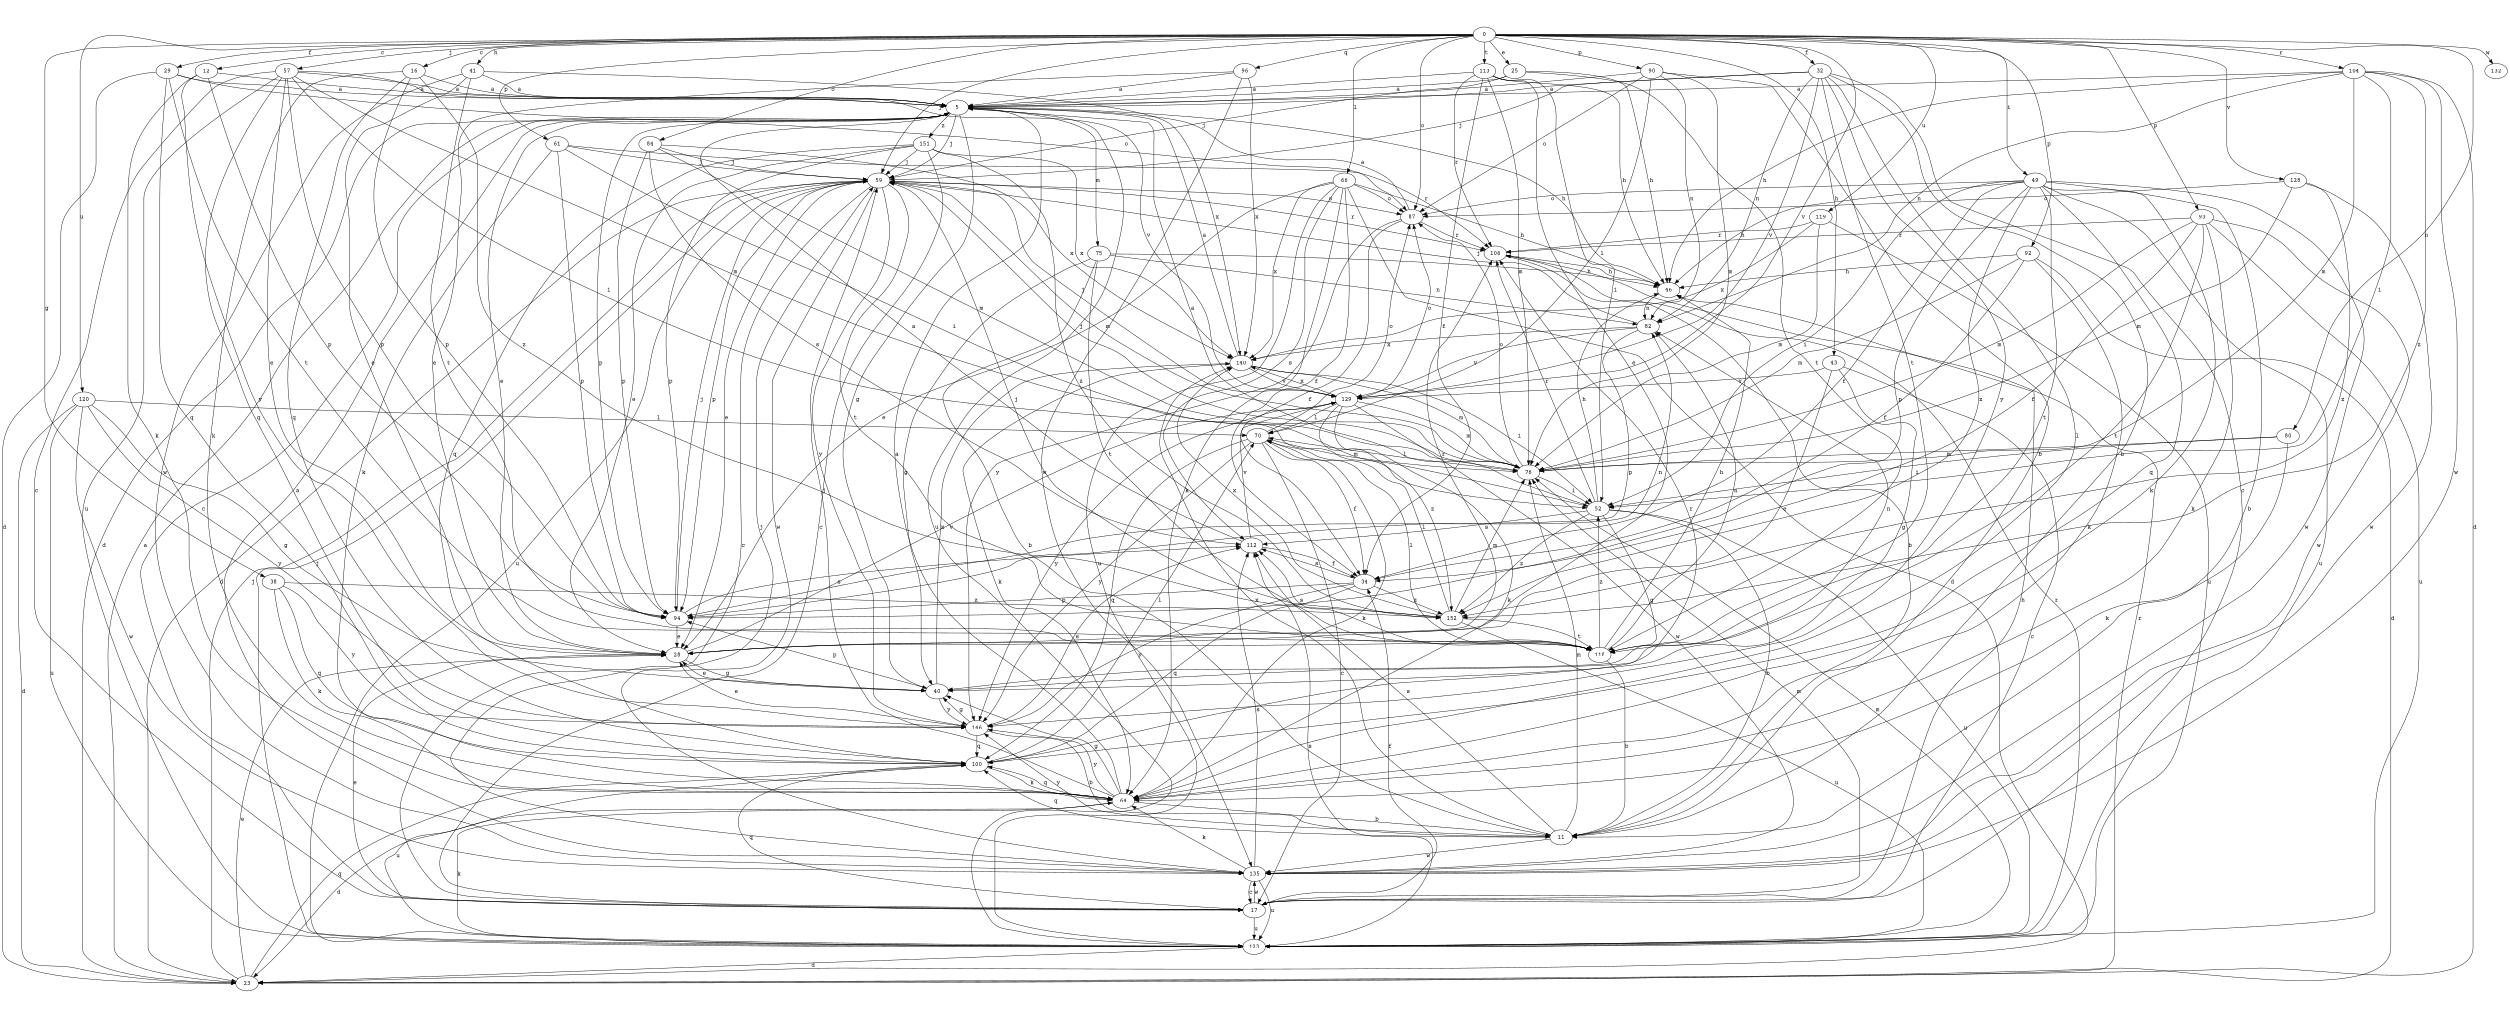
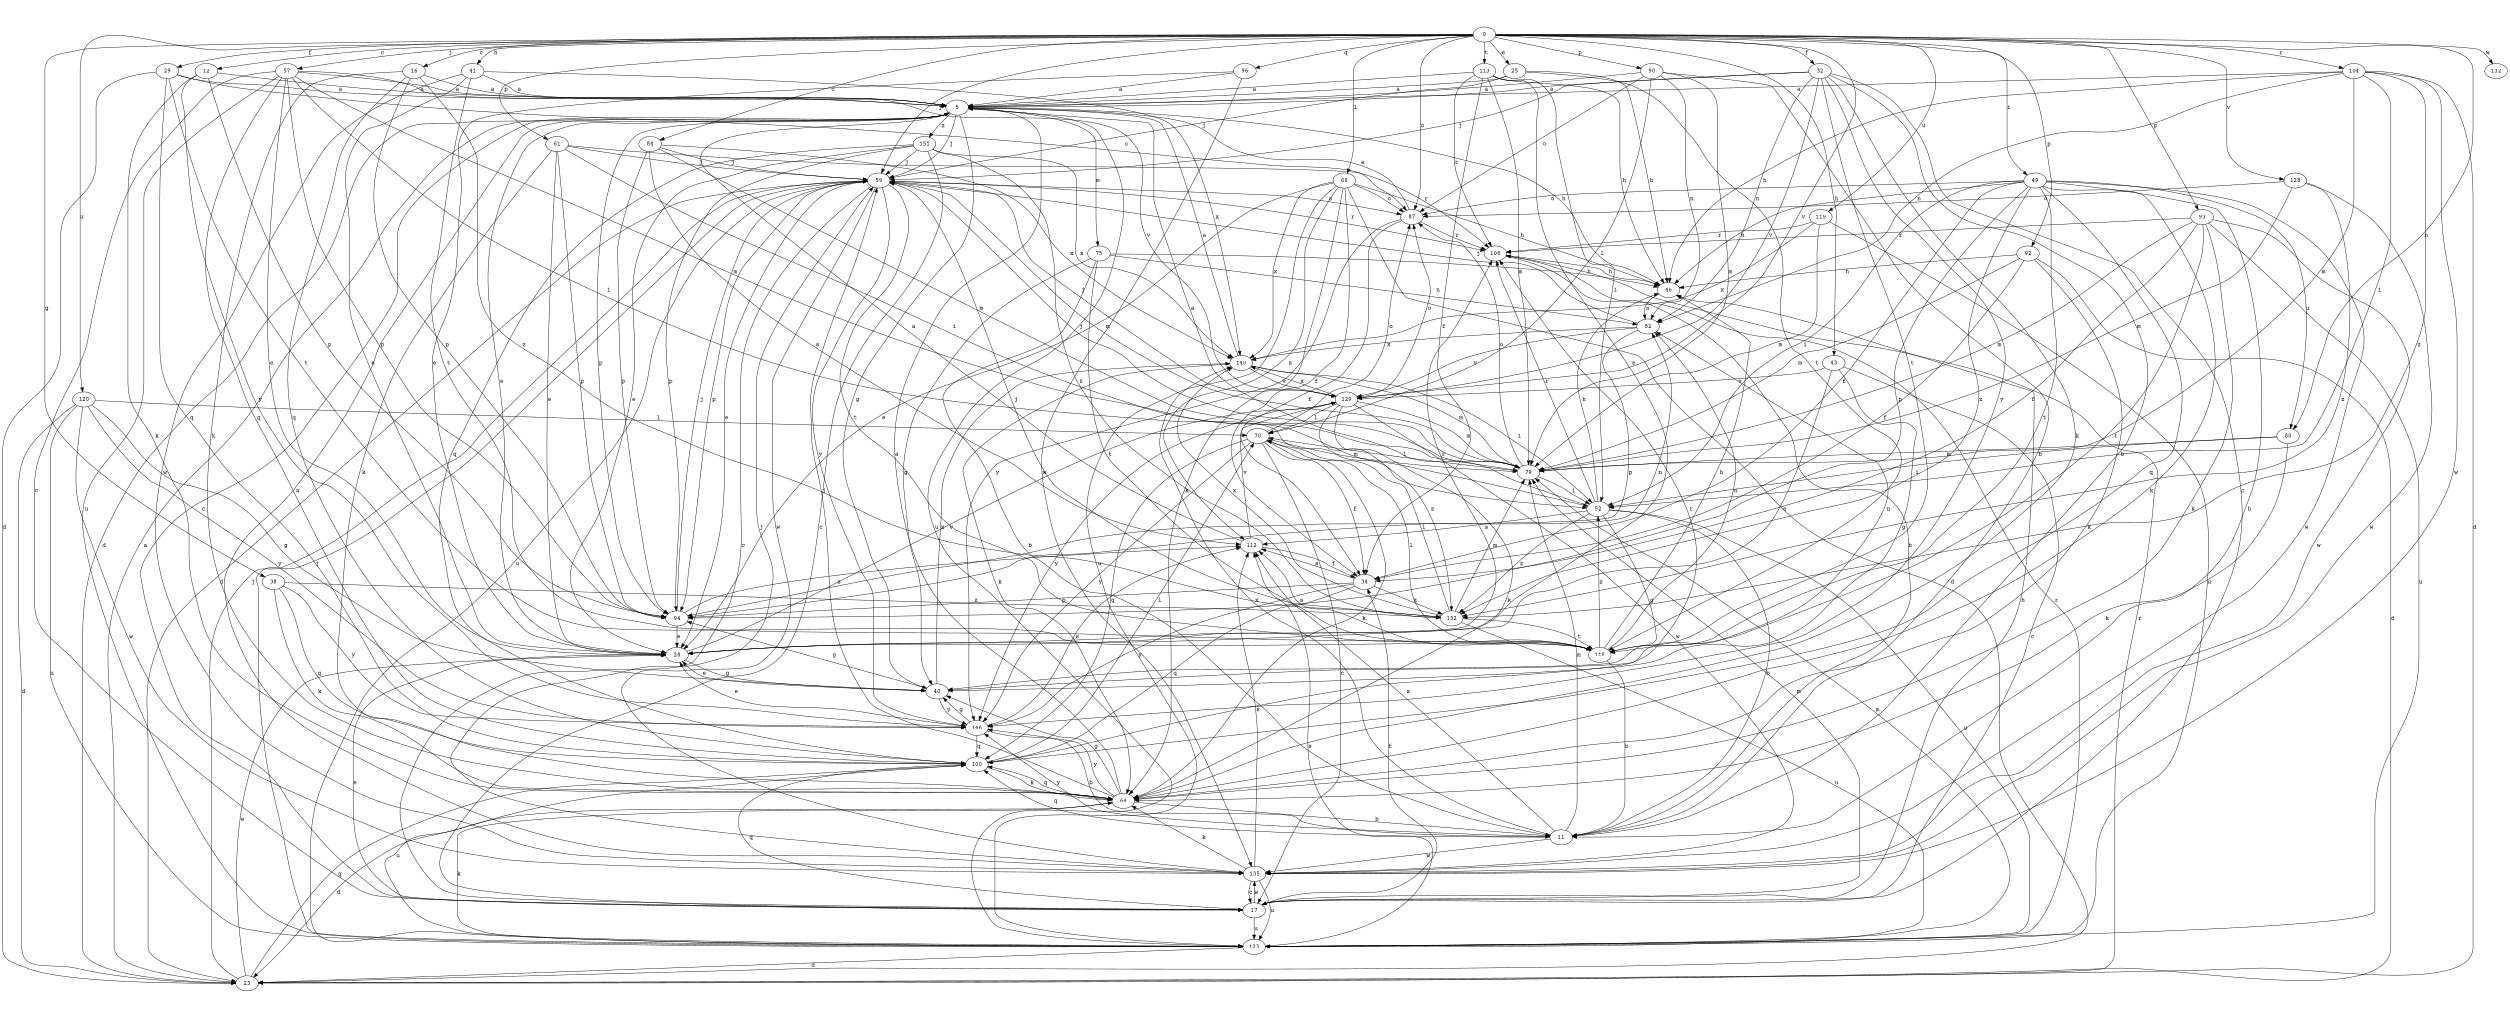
(1254, 215) -> none
(2077, 436) -> (2077, 436)
none -> (547, 445)
(1528, 472) -> (1528, 472)
(2093, 834) -> (2263, 219)
